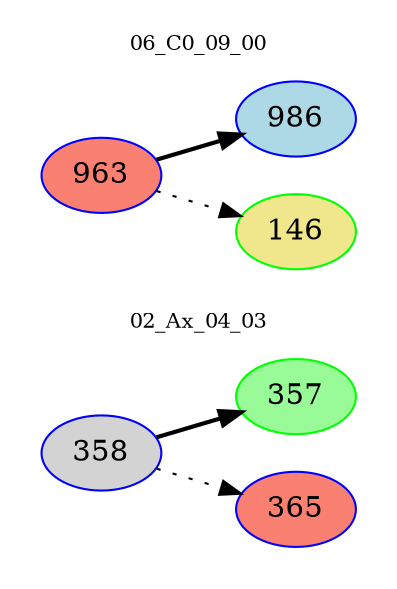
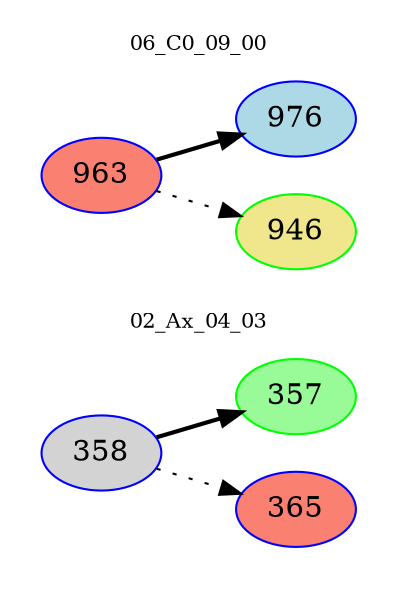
(296, 119) -> (296, 119)
(296, 232) -> (296, 232)
